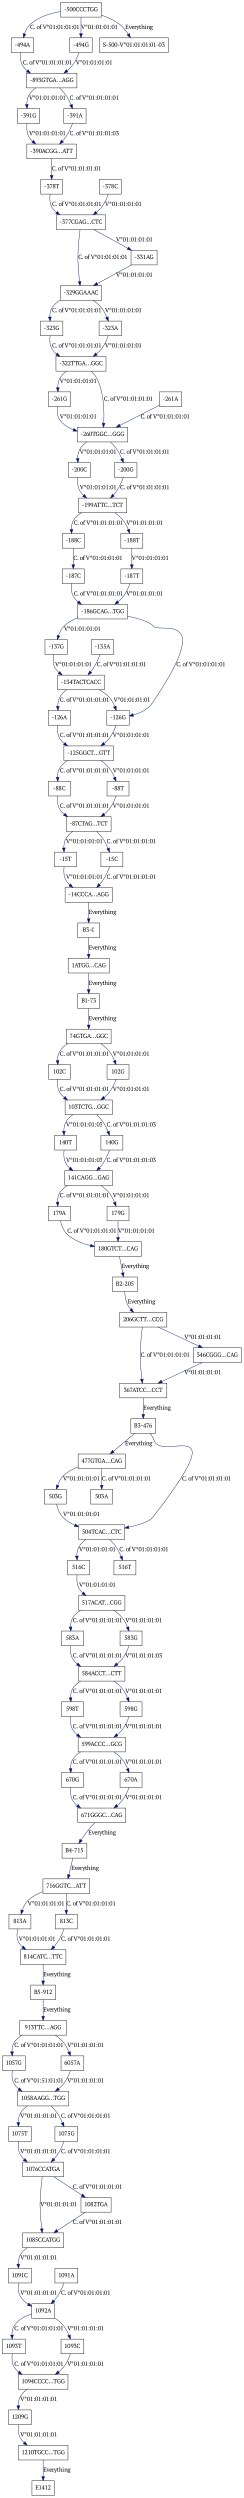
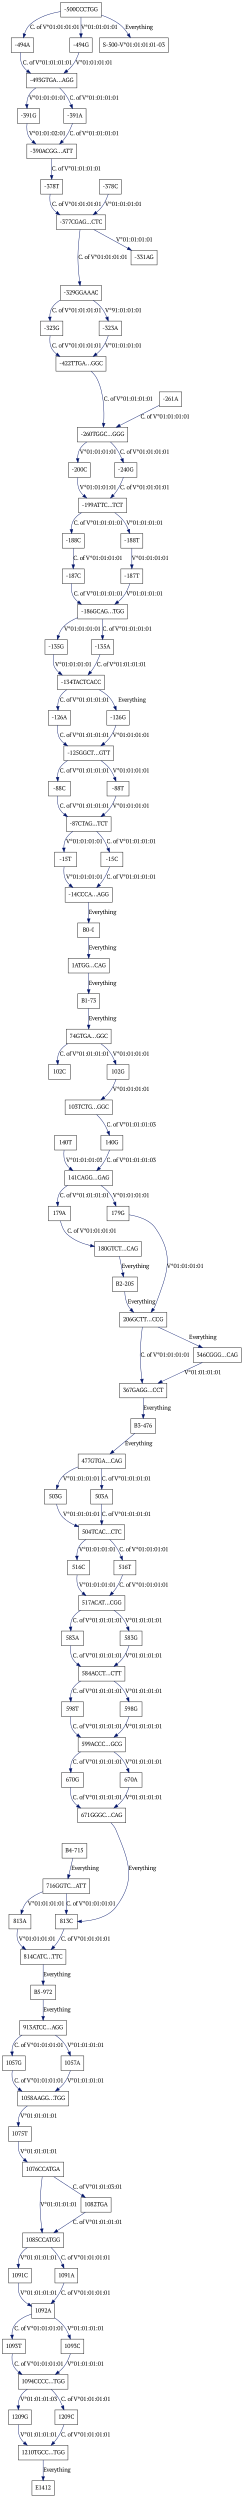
(52, 81) -> (52, 81)
(47, 134) -> (47, 134)
(94, 134) -> (94, 134)
(114, 274) -> none
(124, 311) -> (124, 311)
(81, 364) -> (81, 364)
(59, 399) -> none
(126, 470) -> (126, 470)
(56, 647) -> (56, 647)
(179, 654) -> (103, 627)
(132, 700) -> (132, 700)
(89, 930) -> (89, 930)
(58, 1089) -> none
(66, 1122) -> none
(118, 1229) -> (166, 1253)
(203, 1337) -> (203, 1337)
(143, 1391) -> (143, 1391)
(182, 1476) -> (102, 1512)
none -> (118, 1584)
(144, 1656) -> (144, 1656)
(87, 1831) -> (127, 1884)
(43, 1992) -> (43, 1992)
(43, 2028) -> (43, 2028)
(72, 2063) -> (72, 2063)
(39, 2081) -> (39, 2081)
(66, 2134) -> none
(97, 2187) -> (97, 2187)
none -> (58, 2255)
(39, 2400) -> (39, 2400)
none -> (66, 2417)
